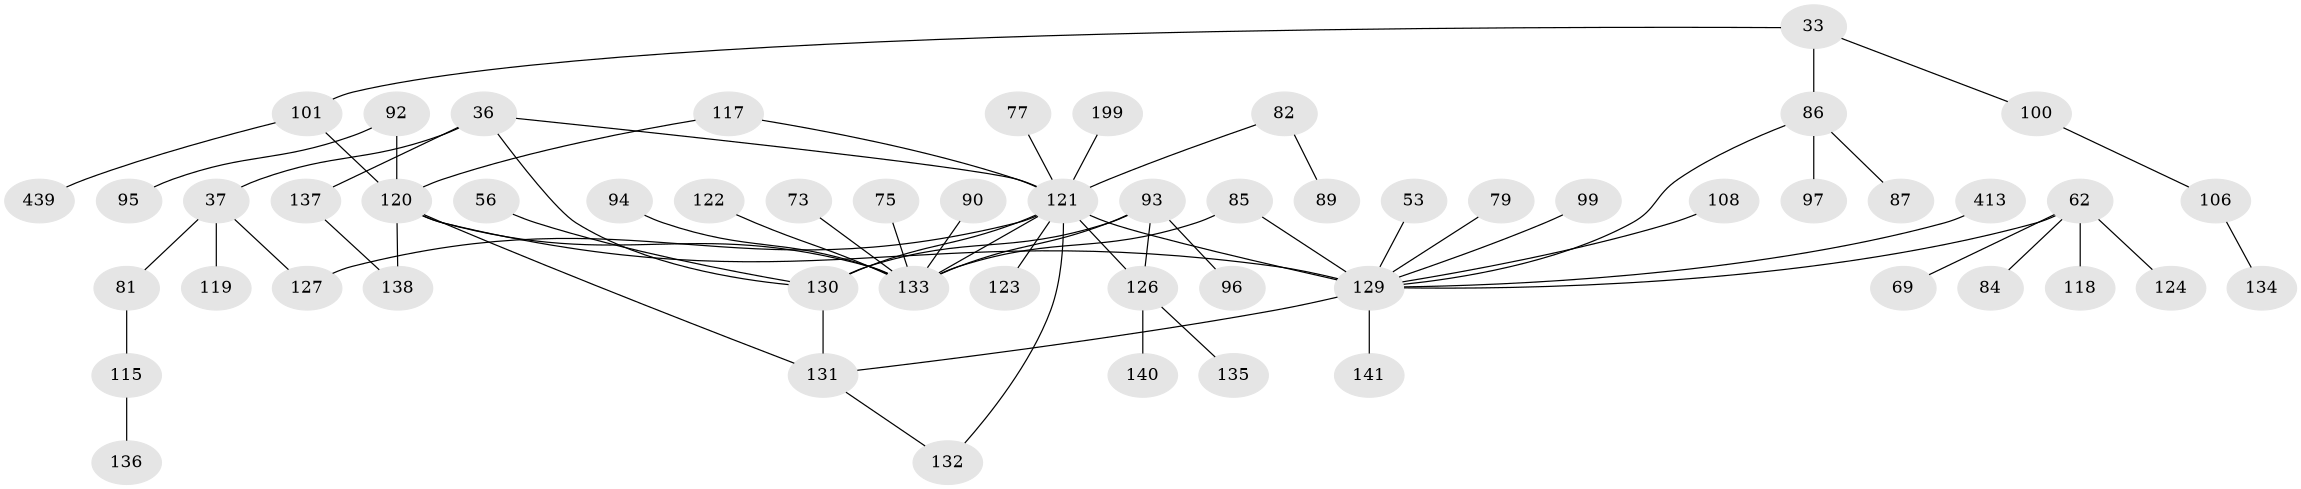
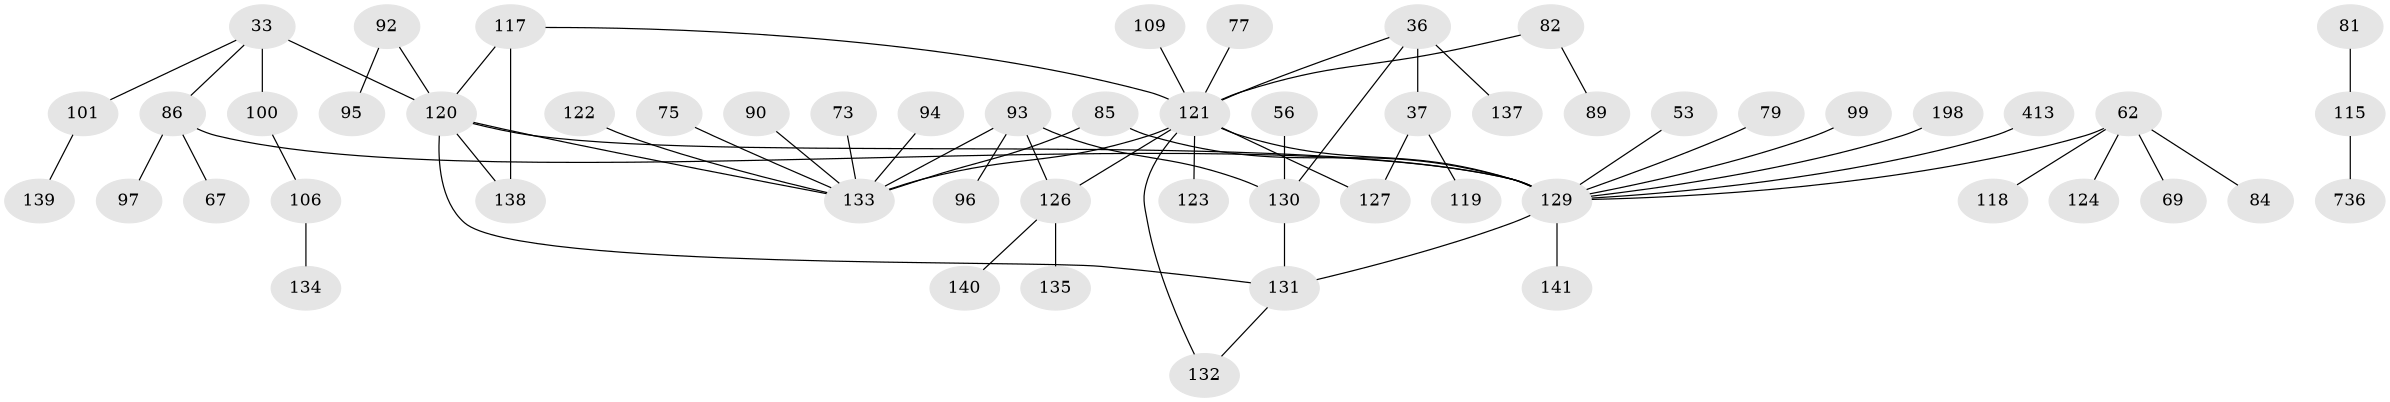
(1108, 114) -> (1150, 27)
(359, 164) -> (351, 70)
(39, 201) -> (39, 201)
(1724, 201) -> (1948, 114)
(1901, 201) -> (216, 201)
(943, 244) -> none
(171, 245) -> none
(352, 245) -> (511, 114)
(127, 463) -> (2350, 201)
